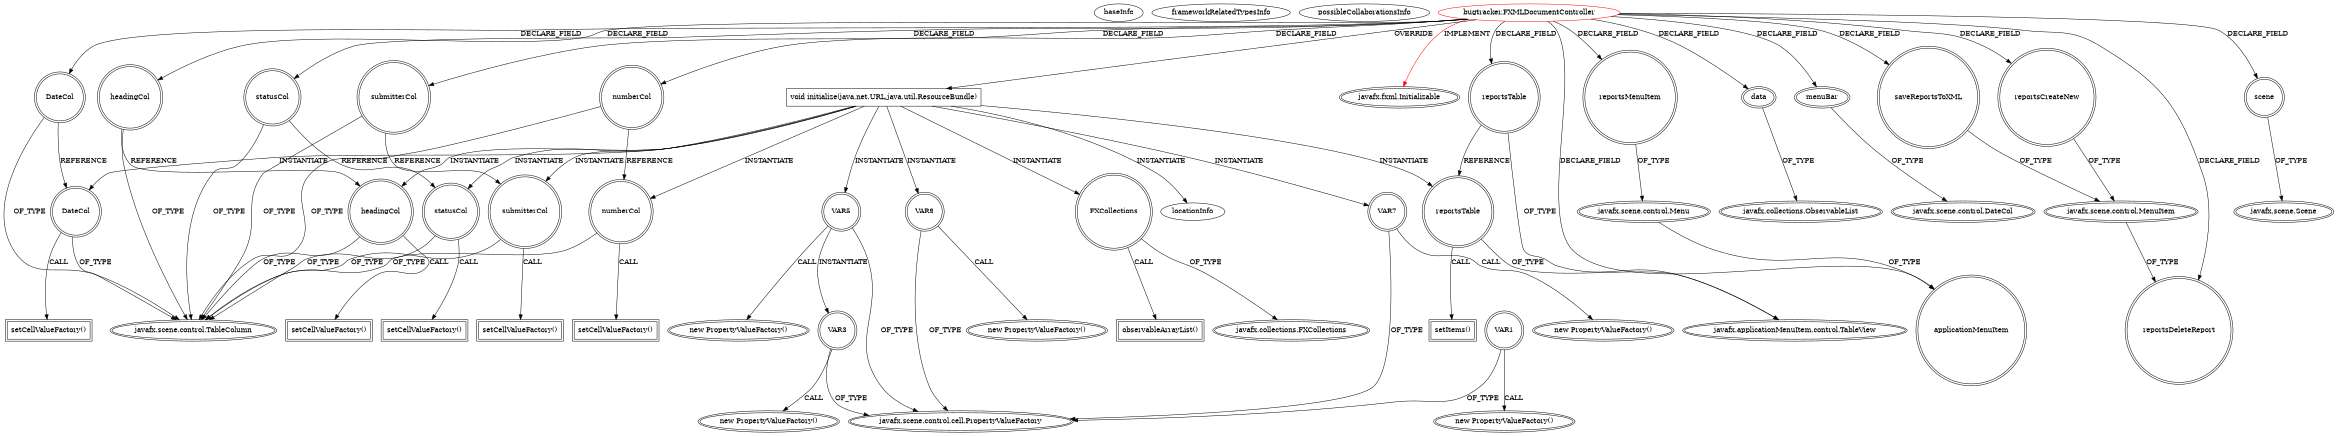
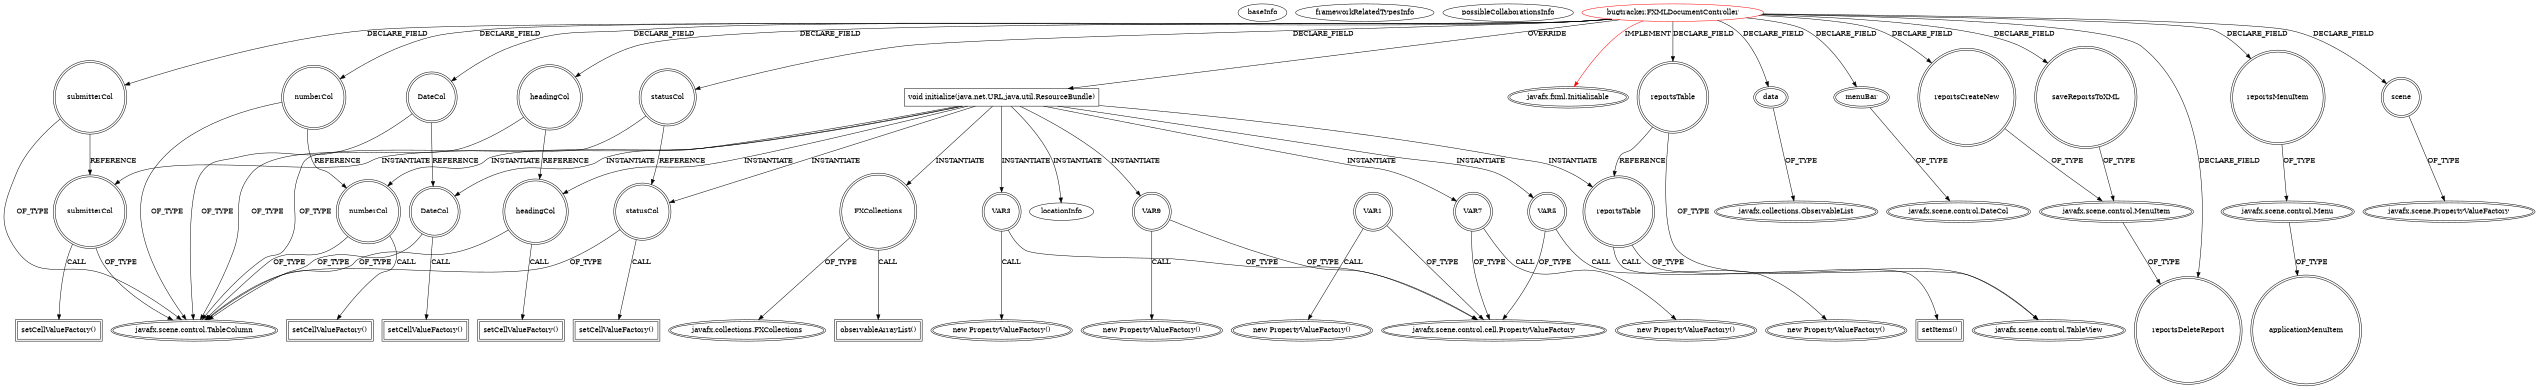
(2284, 212) -> (2449, 212)
(1603, 266) -> none
(818, 268) -> (1002, 147)
(1795, 330) -> (2049, 330)
